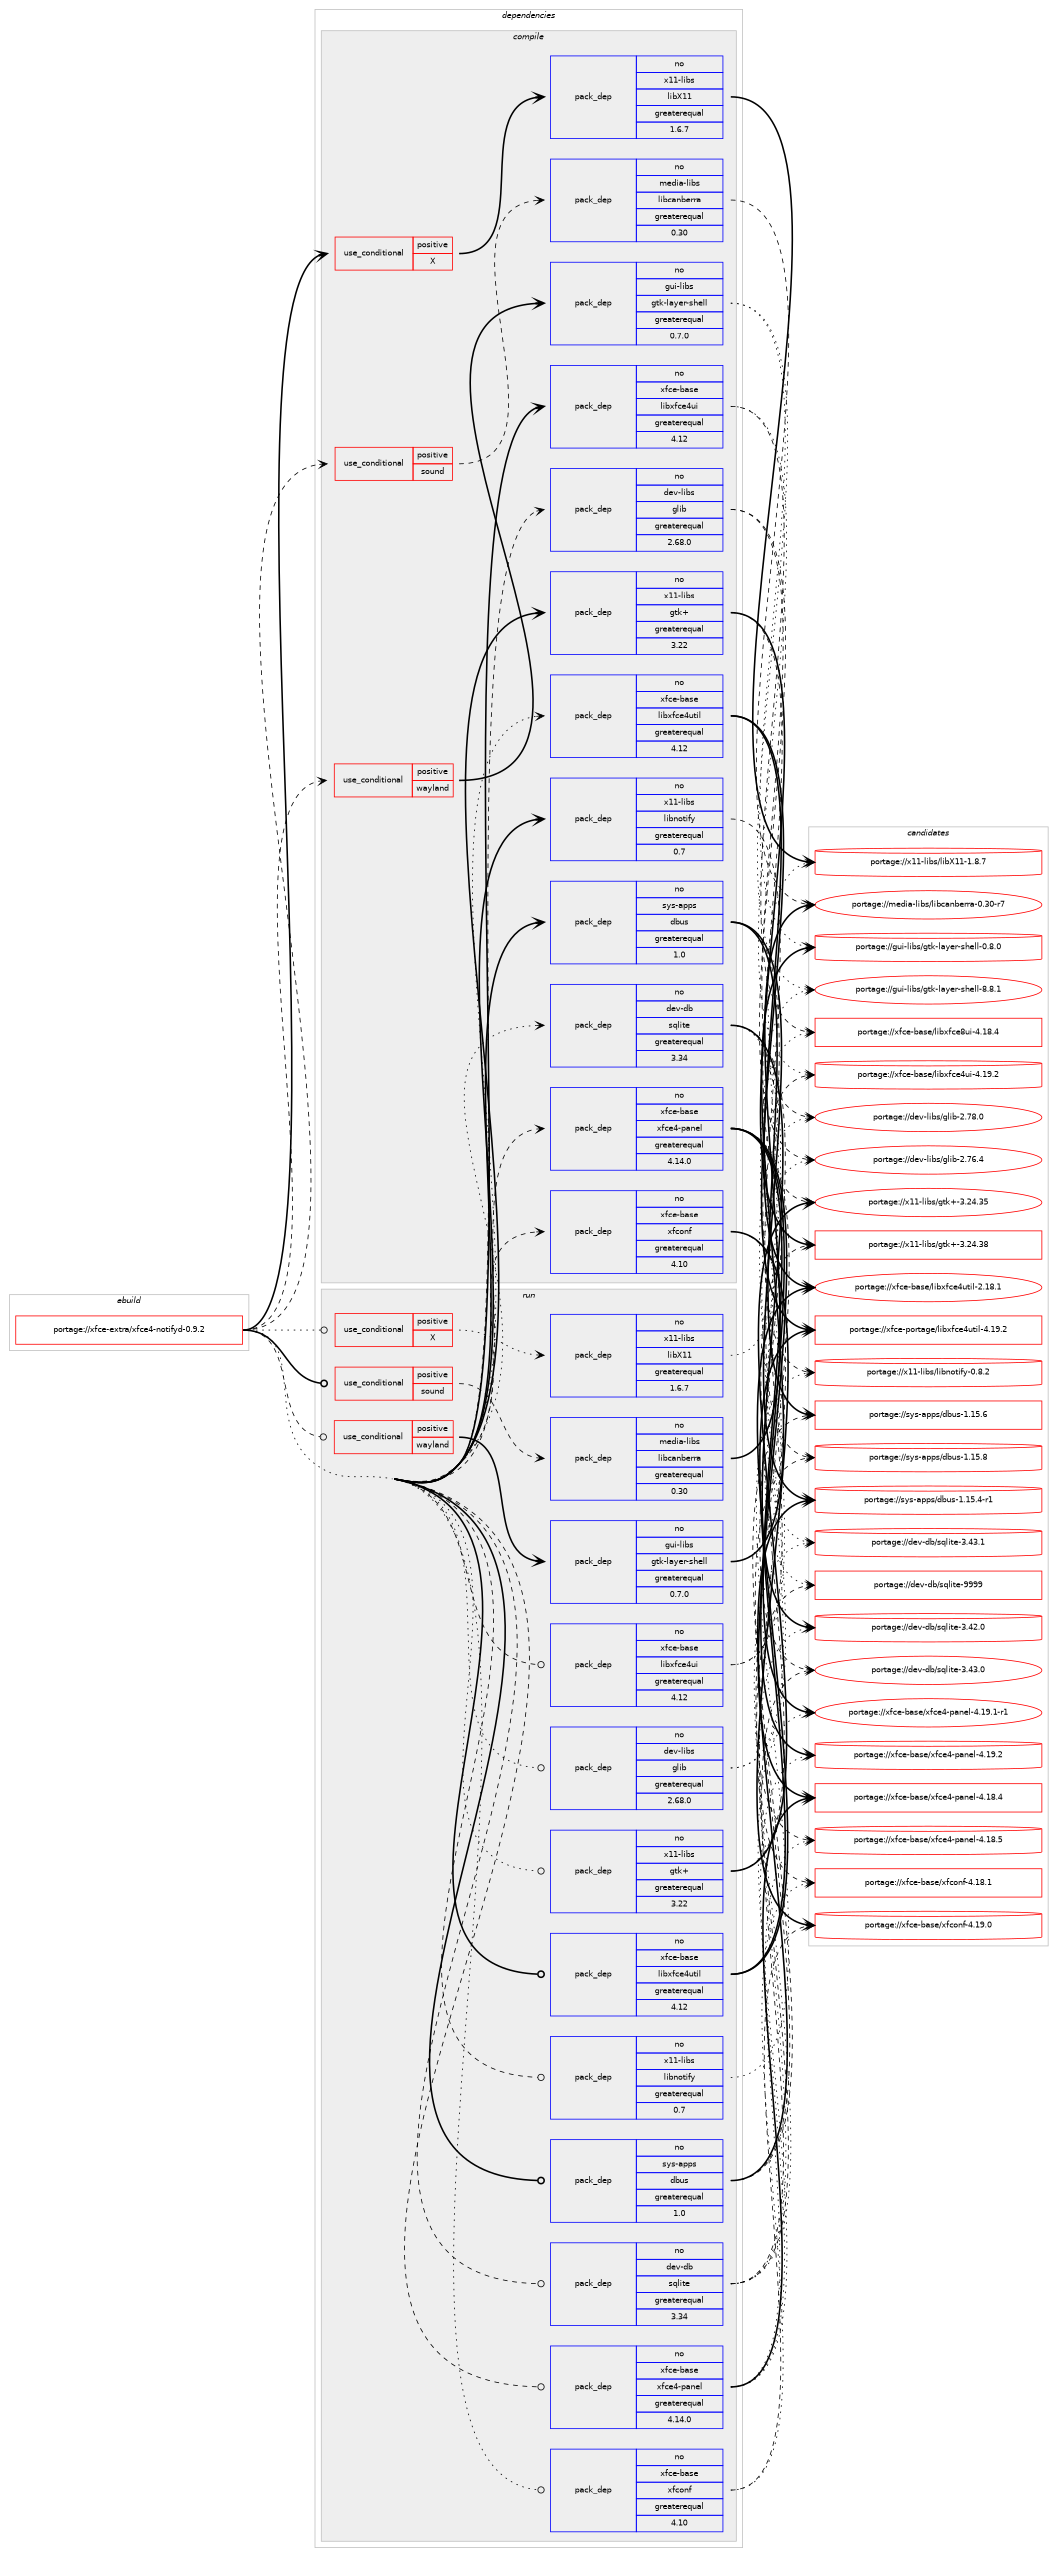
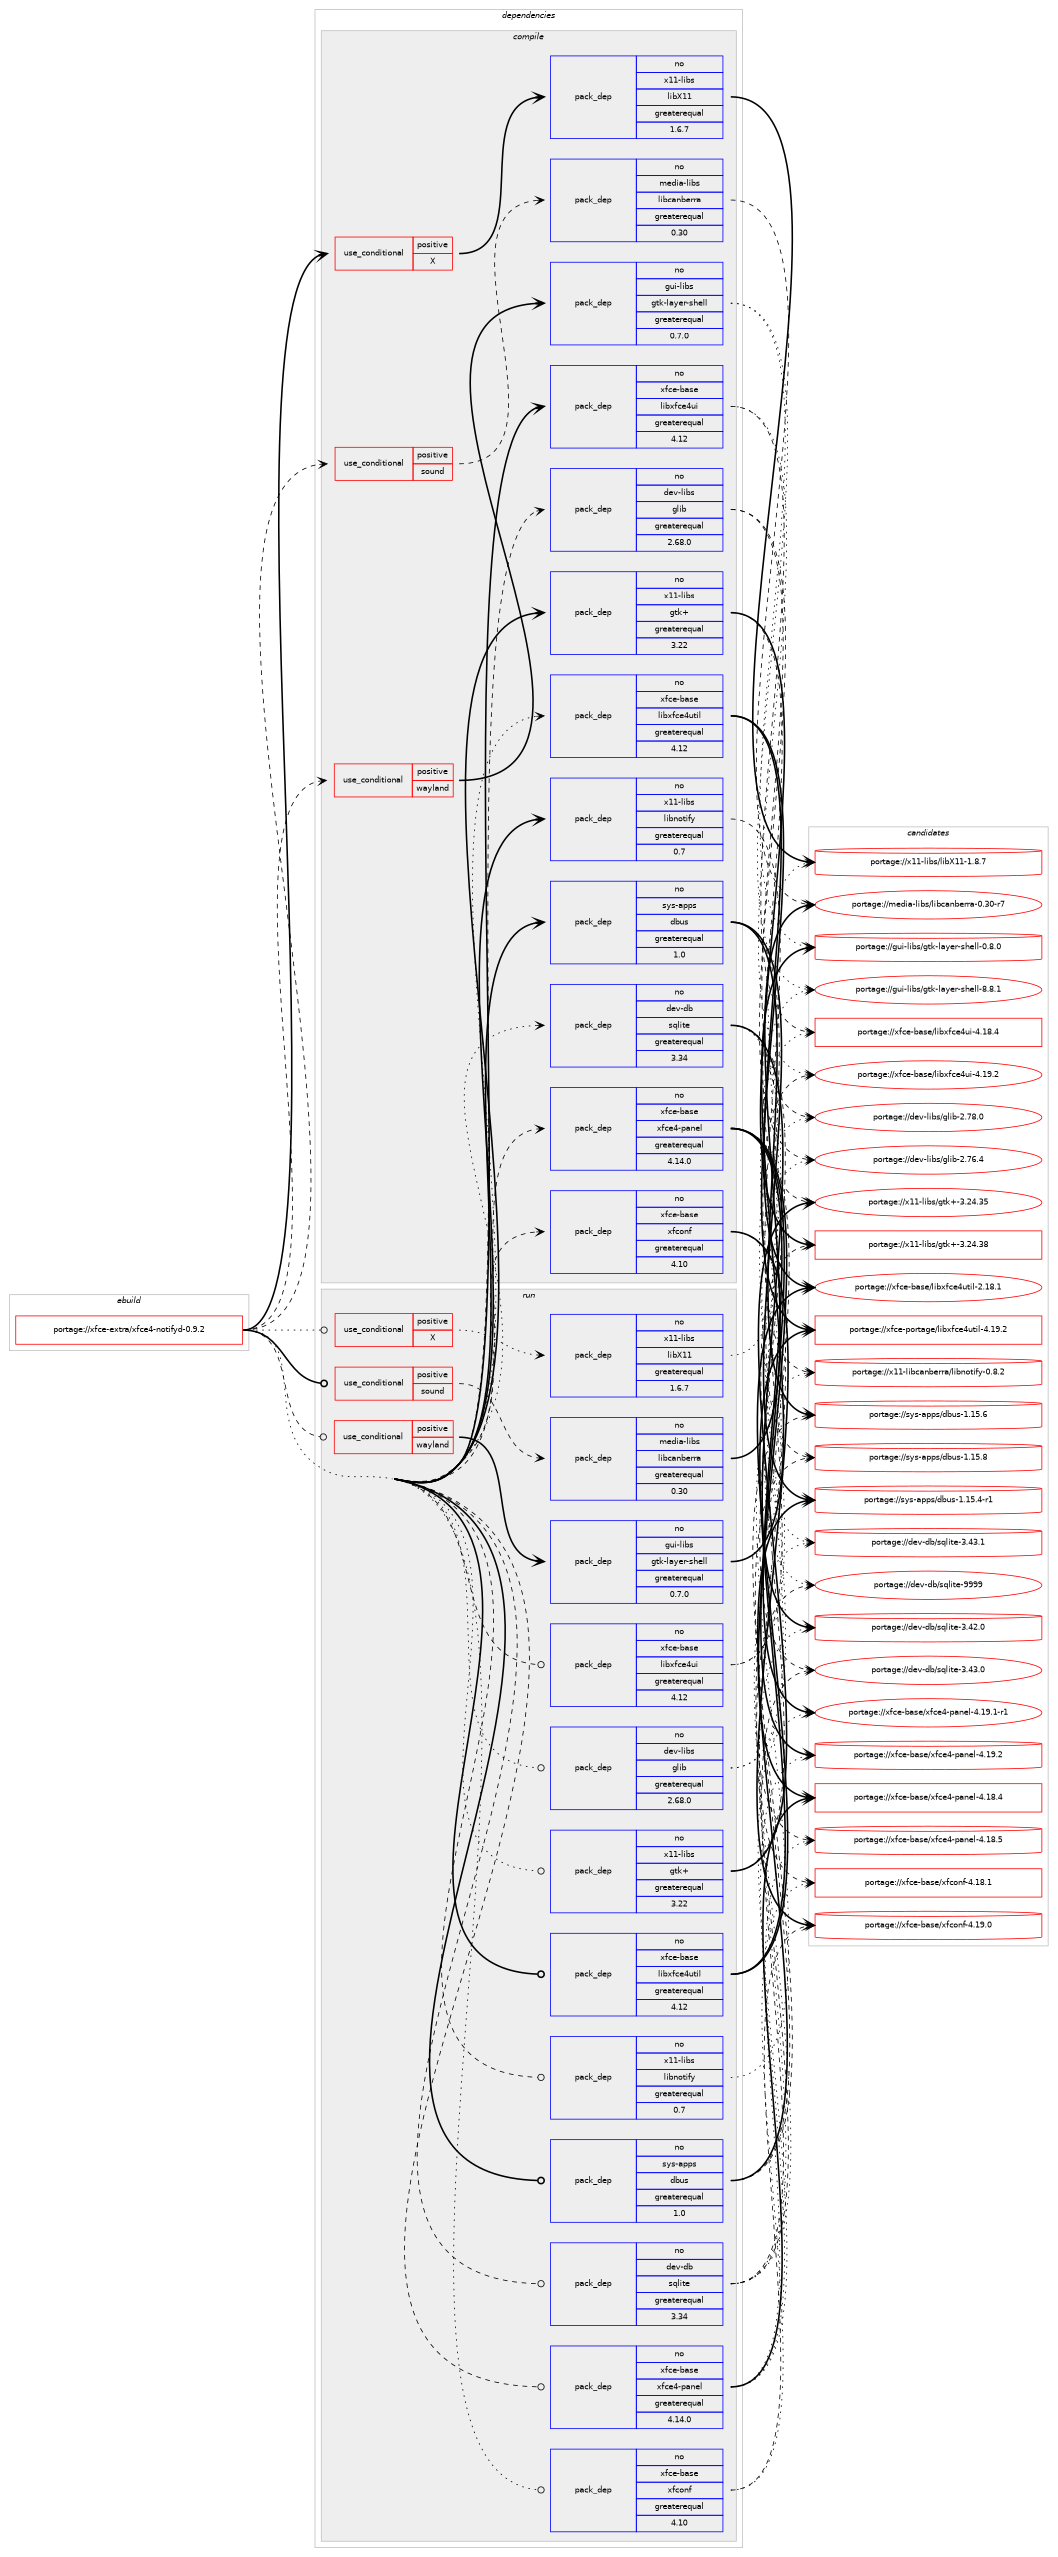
(928, 1032) -> (928, 1032)
(928, 1075) -> (928, 1075)
(928, 1373) -> (928, 1373)
(928, 1415) -> (928, 1415)
(928, 1585) -> (928, 1585)
